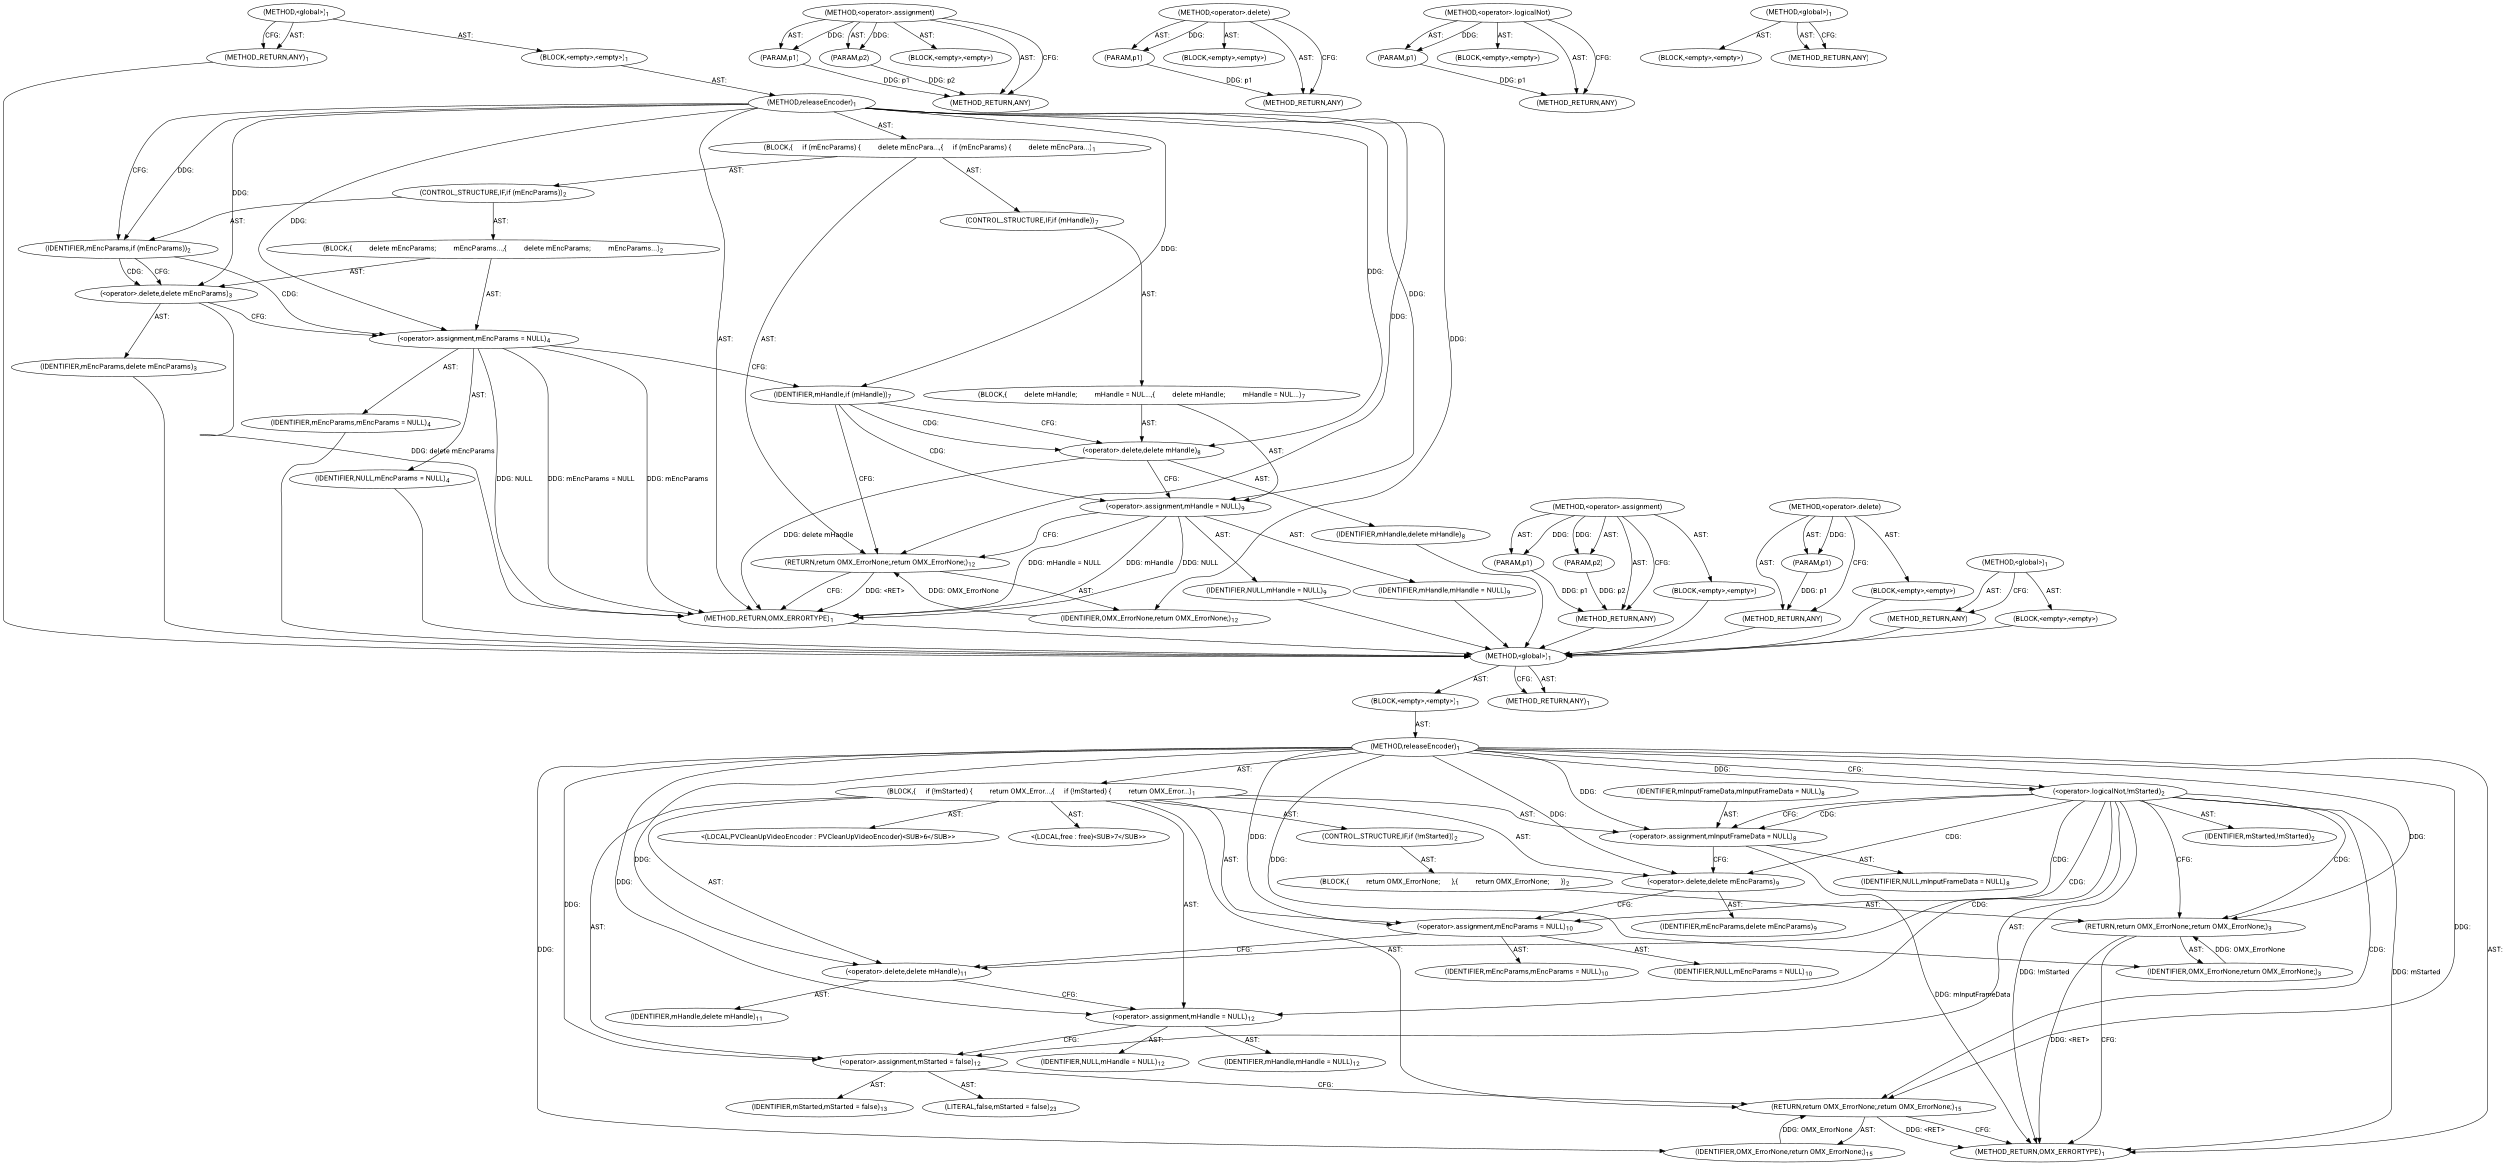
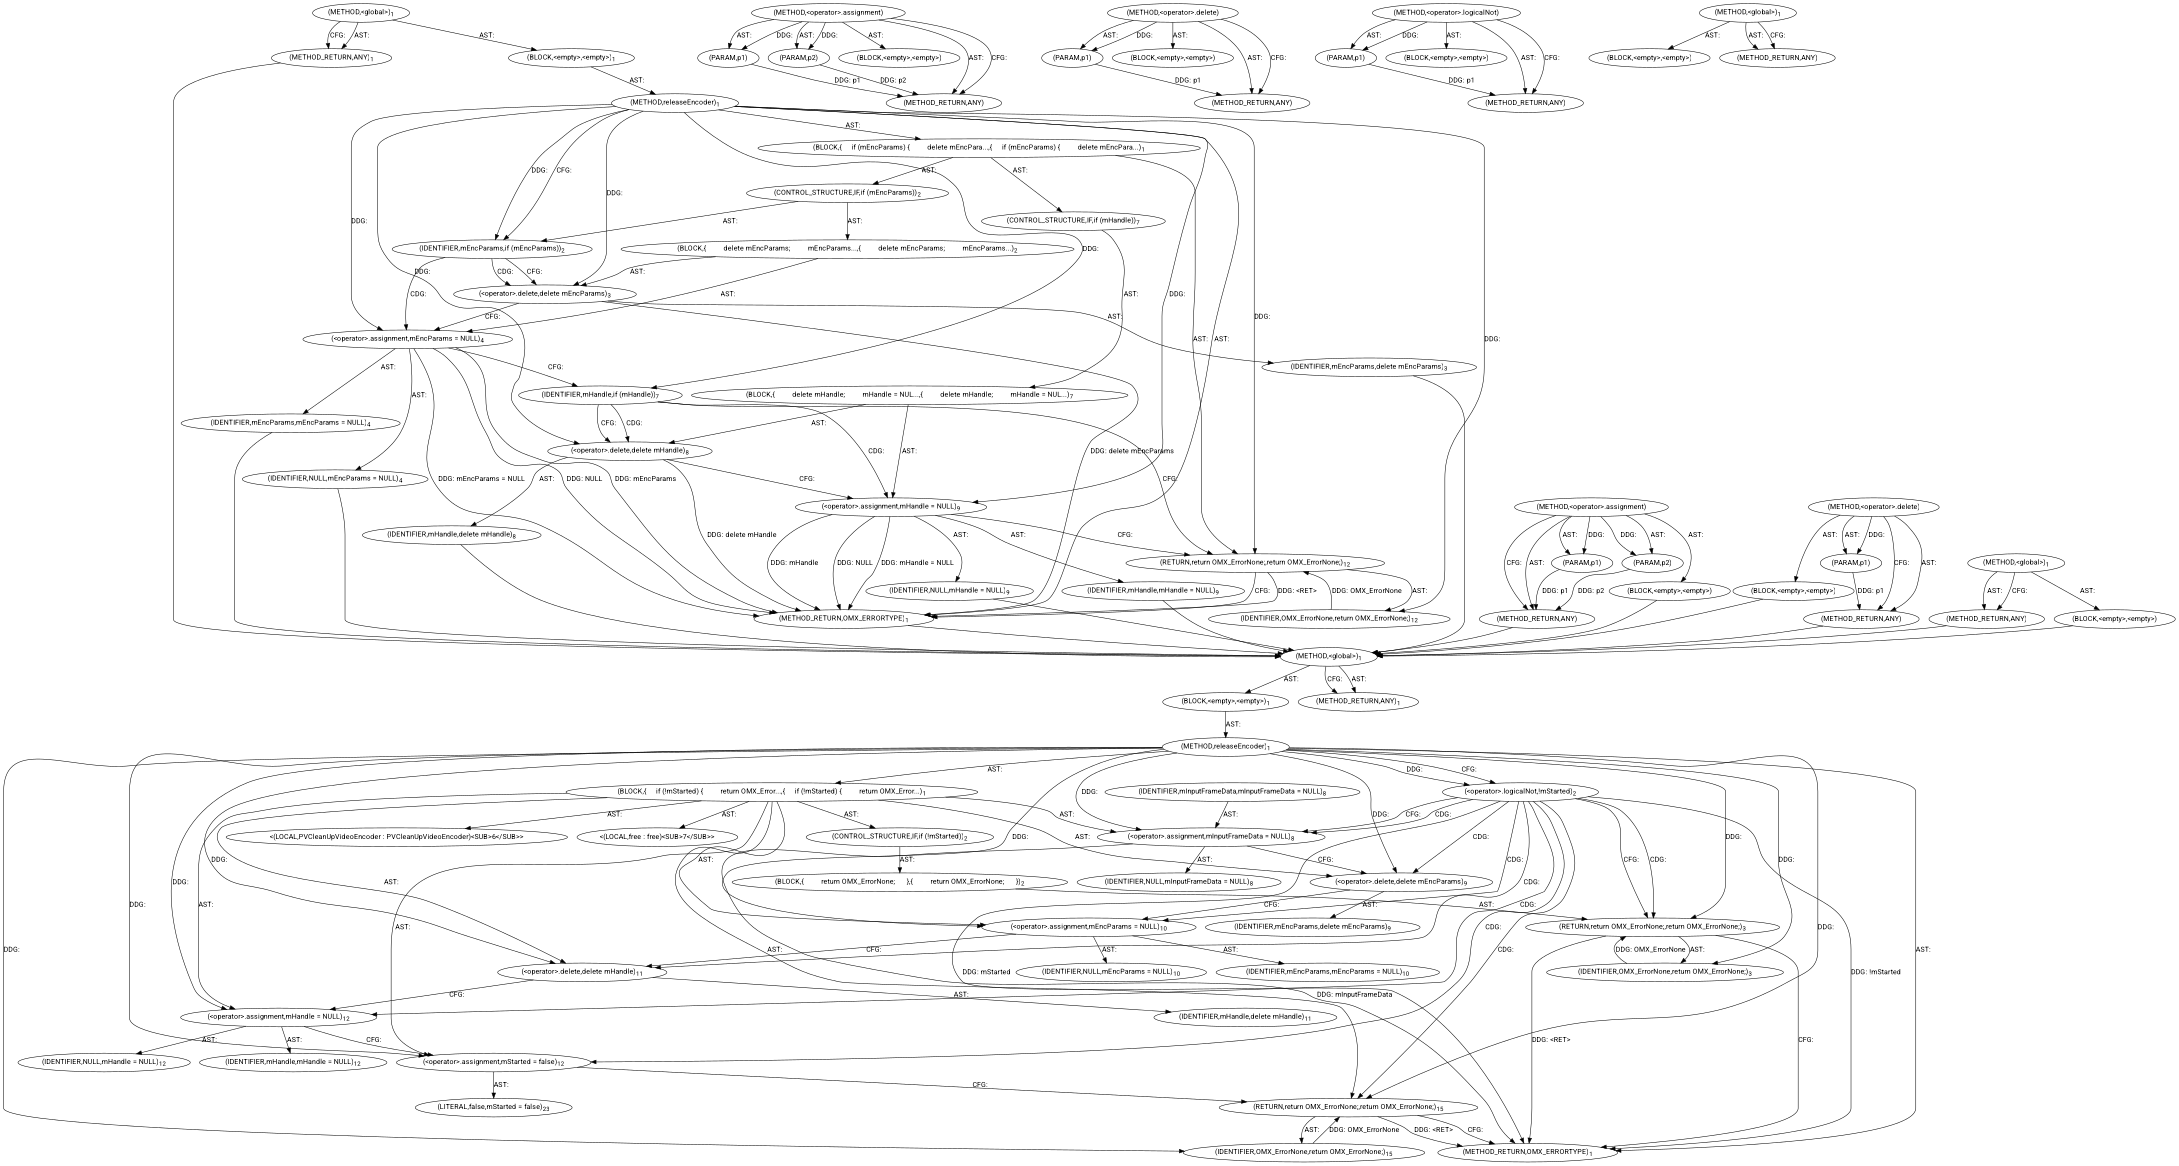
(2260, 837) -> none
(2018, 927) -> (1495, 927)
(820, 1108) -> none
